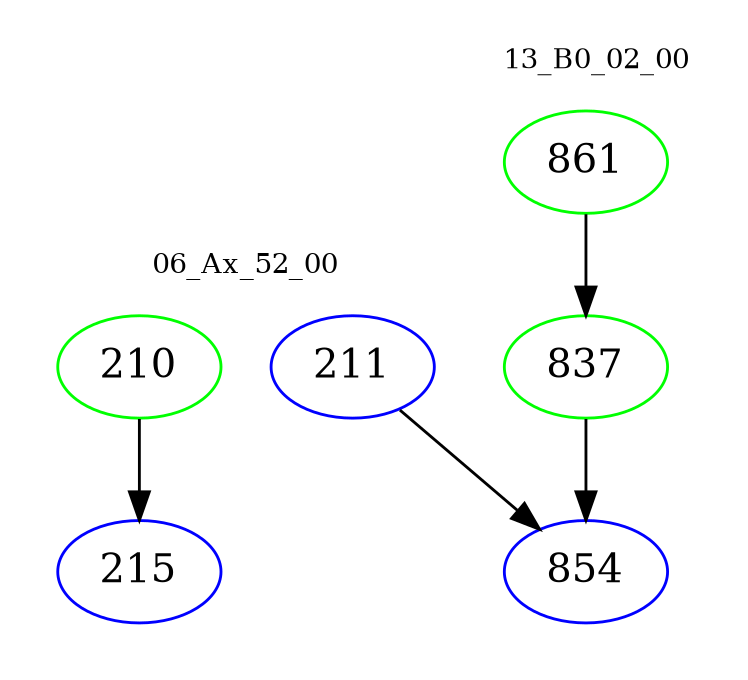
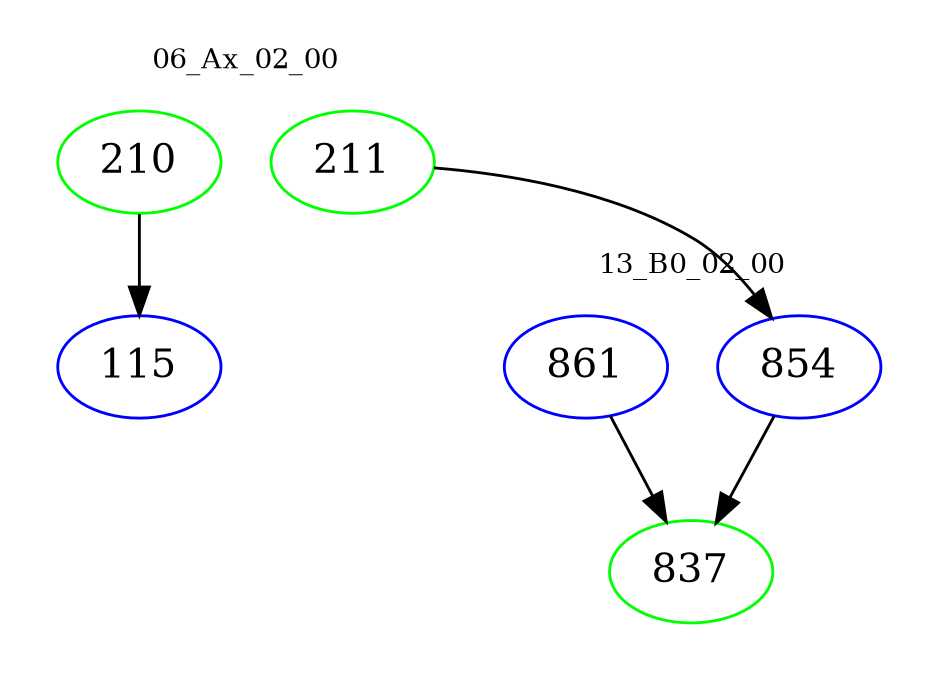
(586, 162) -> (586, 367)
(246, 266) -> (246, 61)
(353, 367) -> (353, 162)
(586, 455) -> (752, 457)
(139, 572) -> (139, 367)
